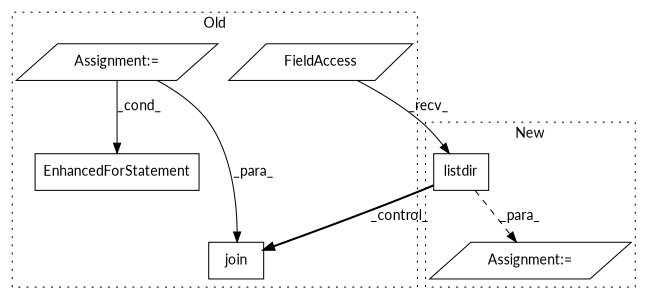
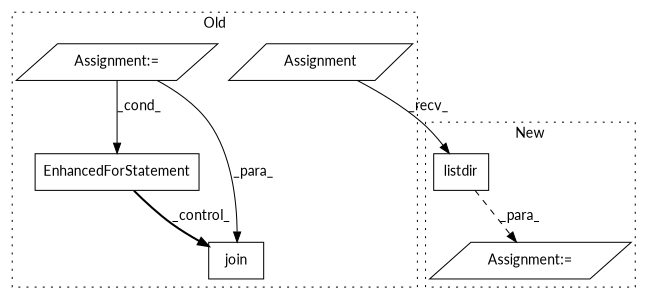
(321, 62) -> (321, 62)
(354, 217) -> (165, 218)
